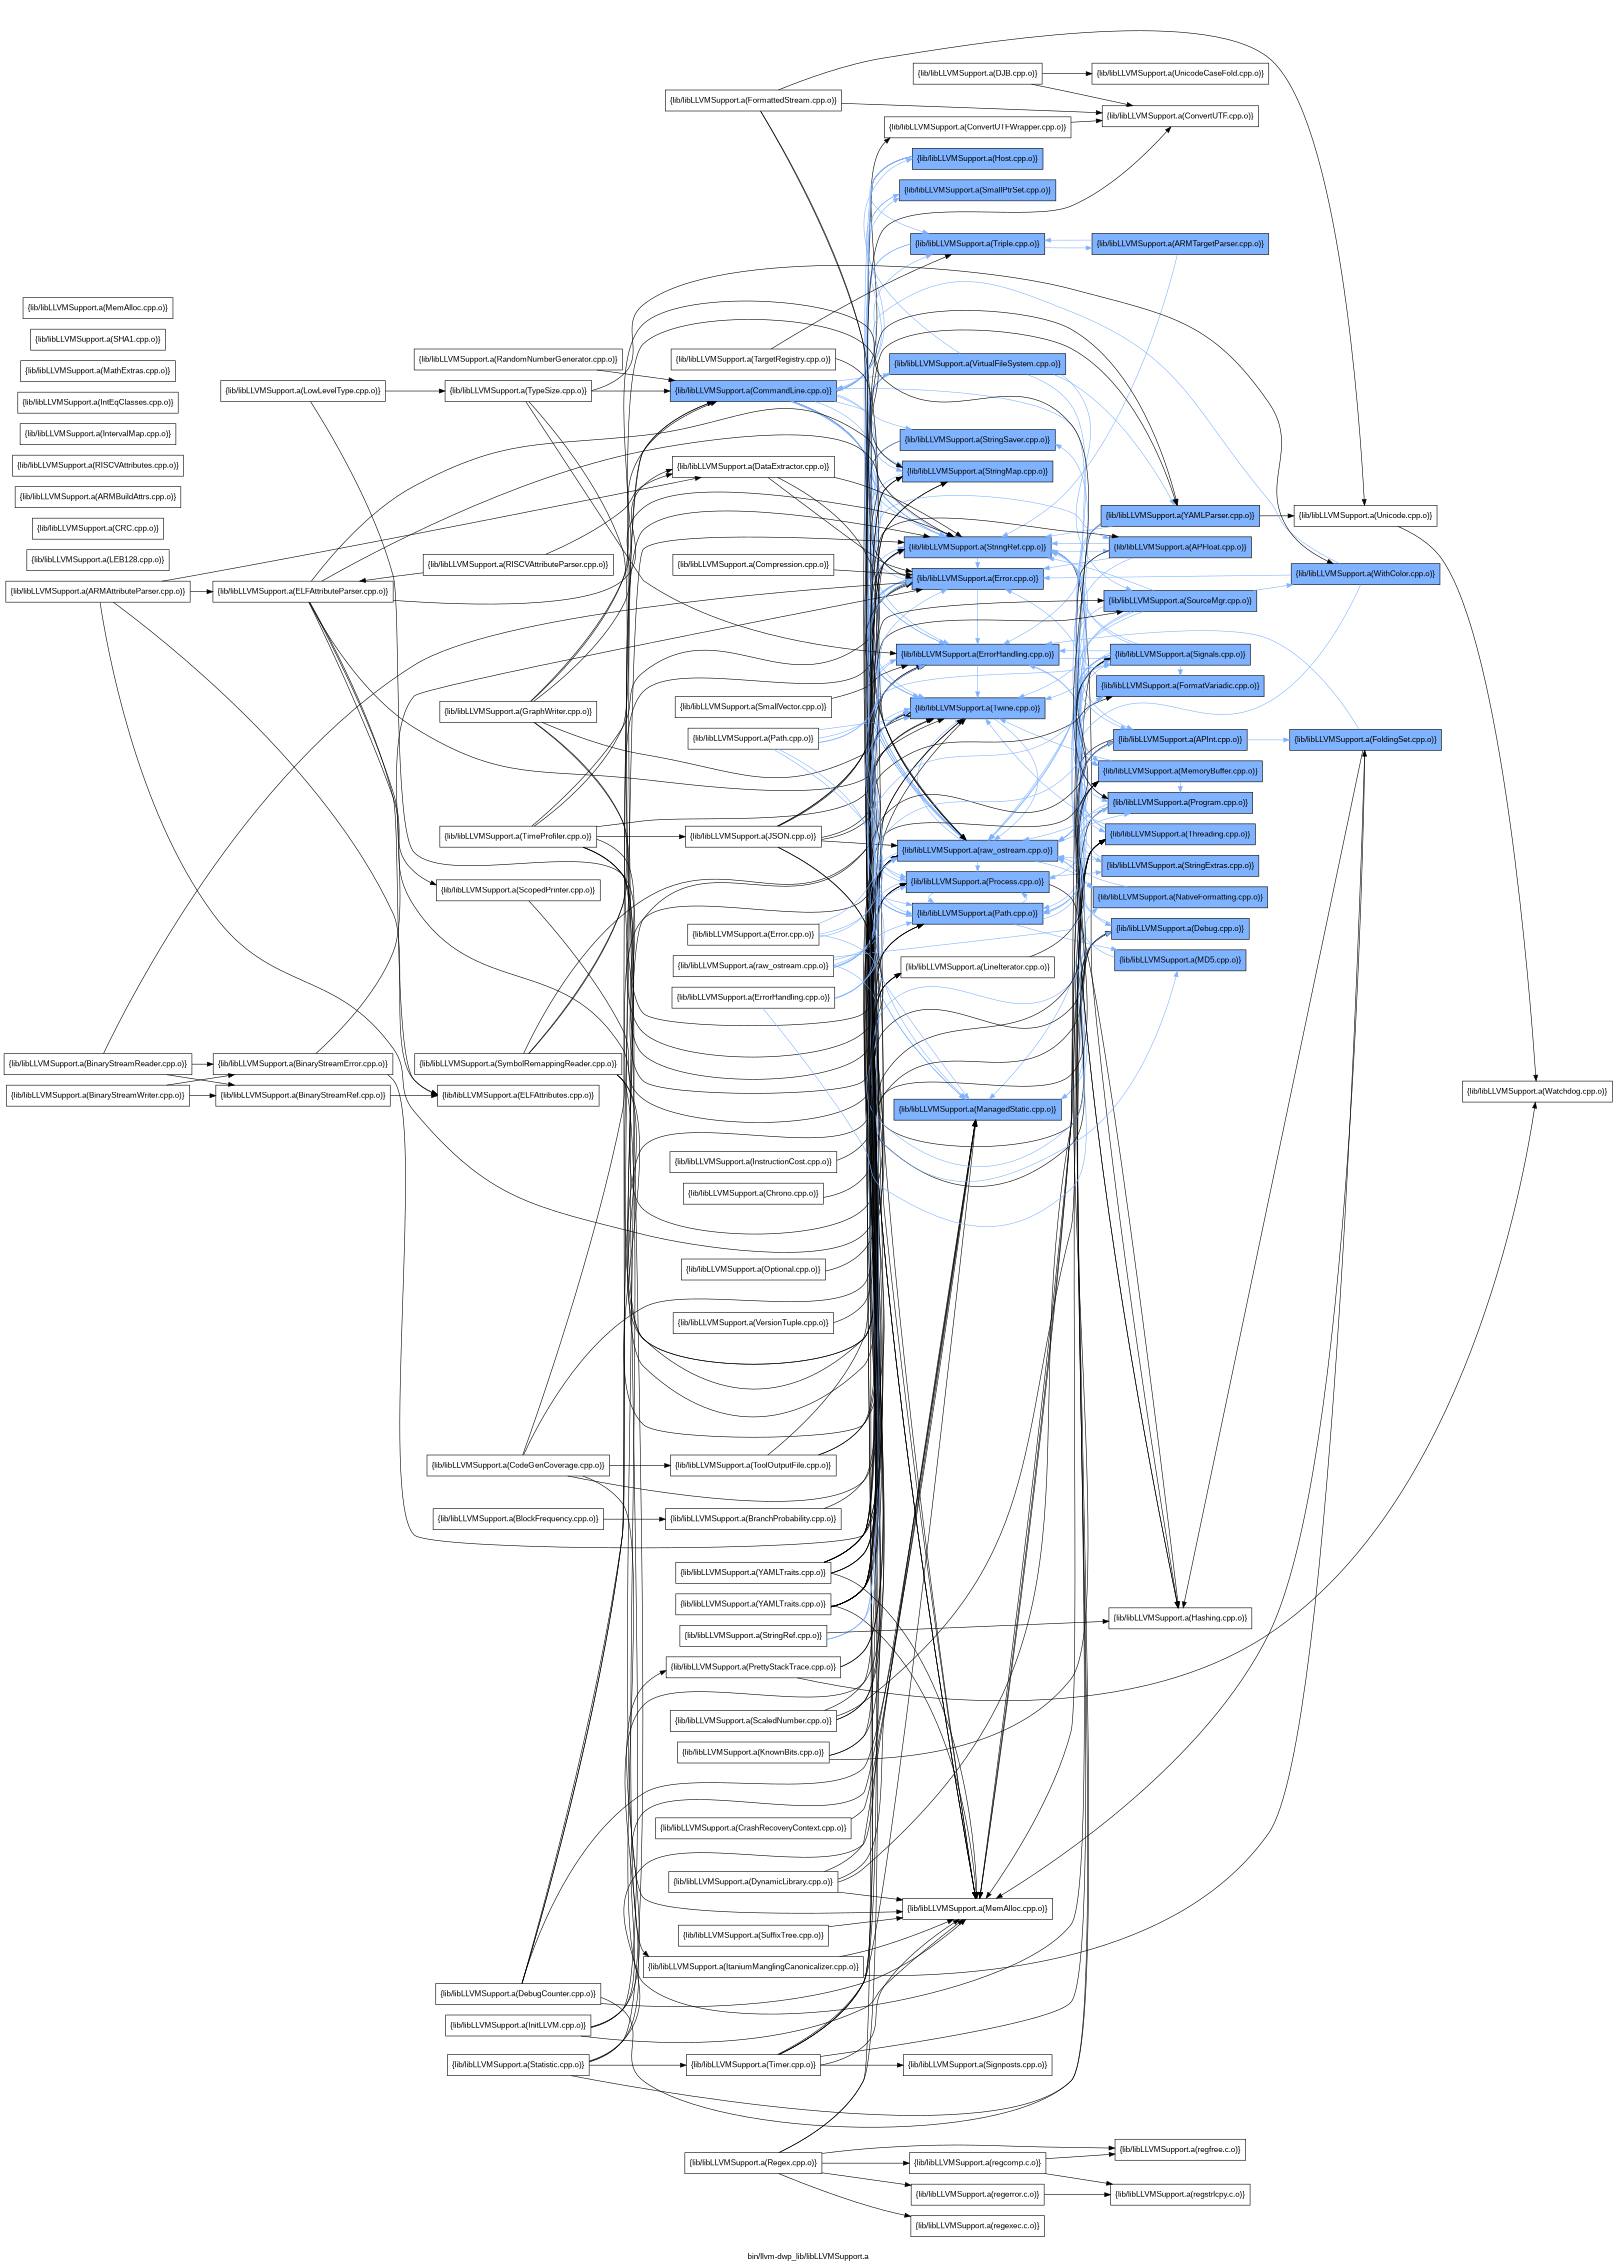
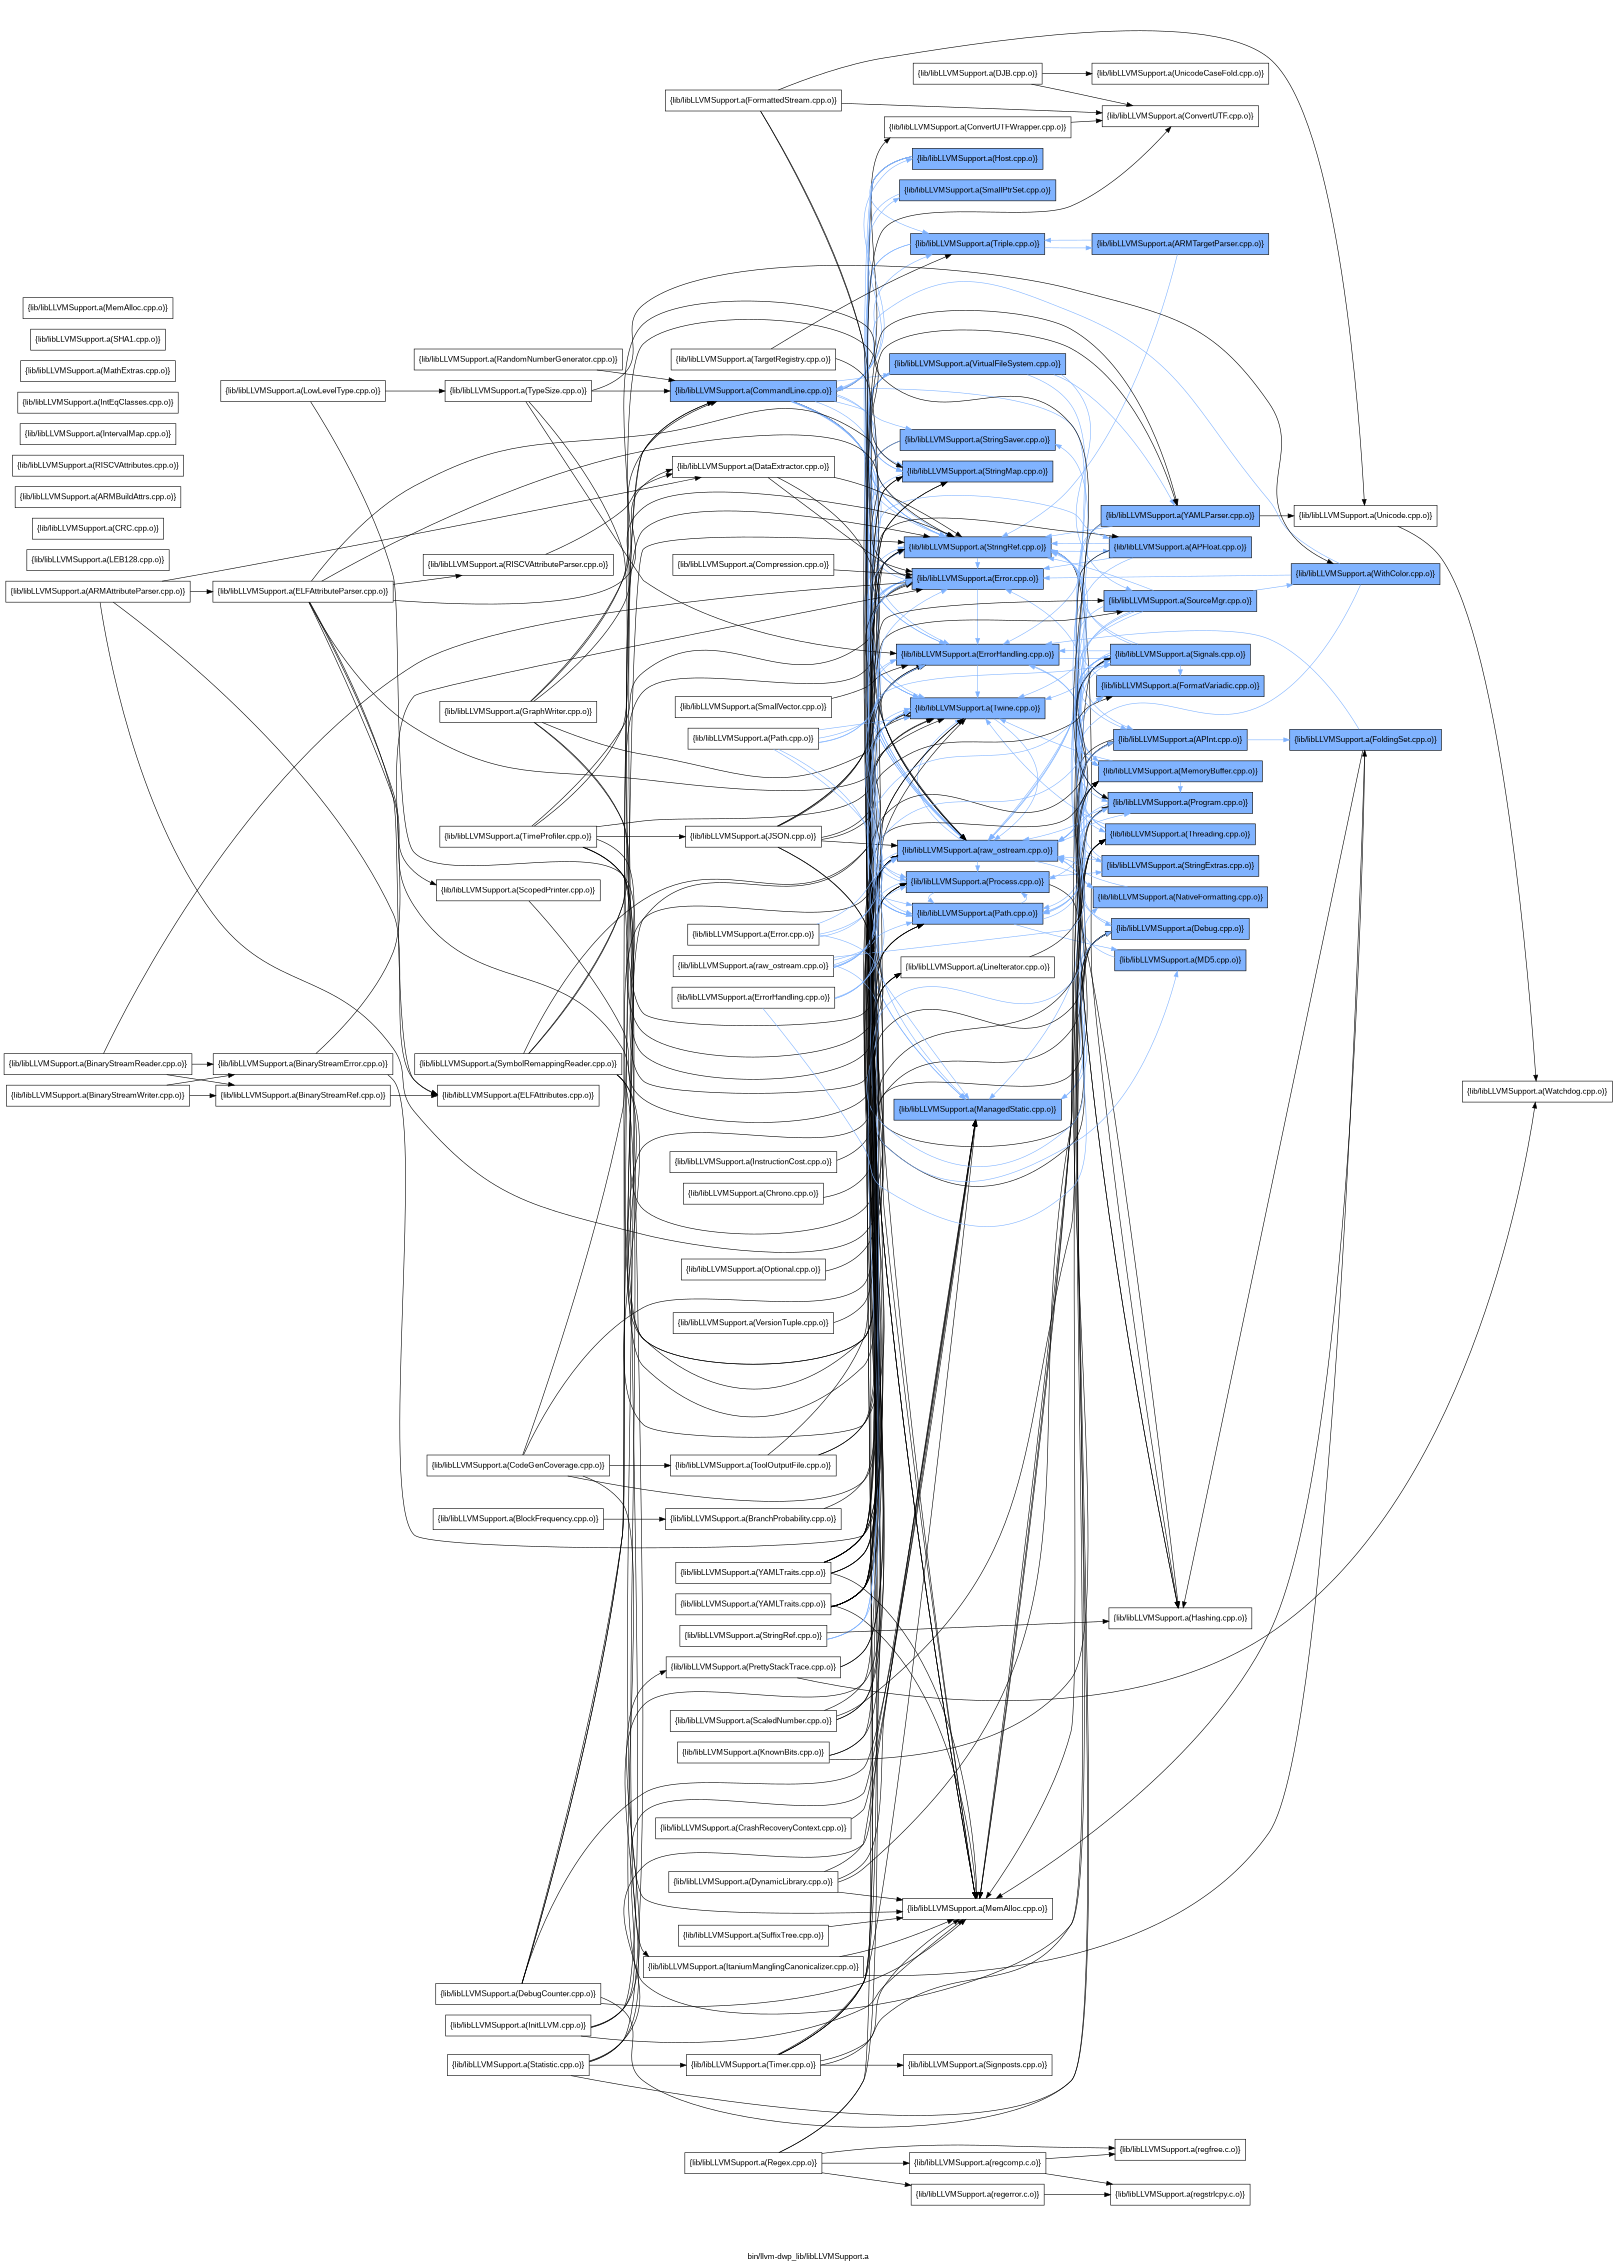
(886, 289) -> (869, 423)
(397, 576) -> (425, 580)
(1083, 1905) -> (1081, 1512)
(978, 2226) -> none
